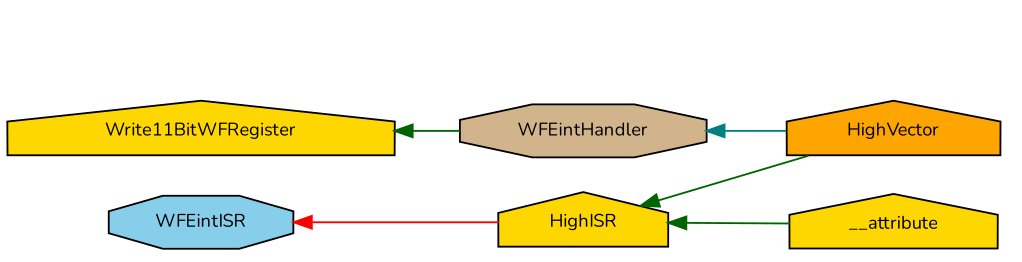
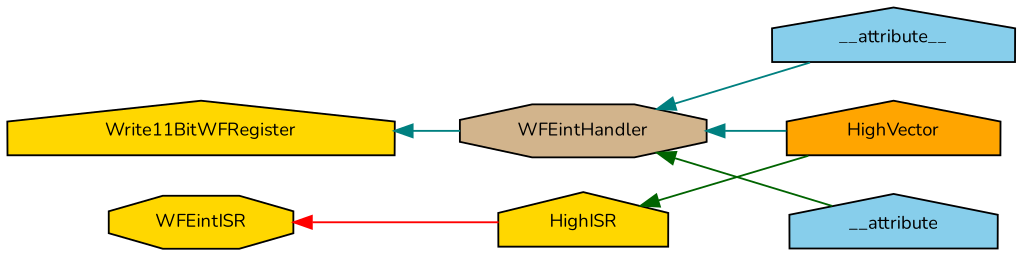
none -> (894, 38)
(436, 131) -> (436, 131)
(201, 222) -> (201, 222)
(738, 223) -> (758, 183)
(894, 224) -> (894, 224)
